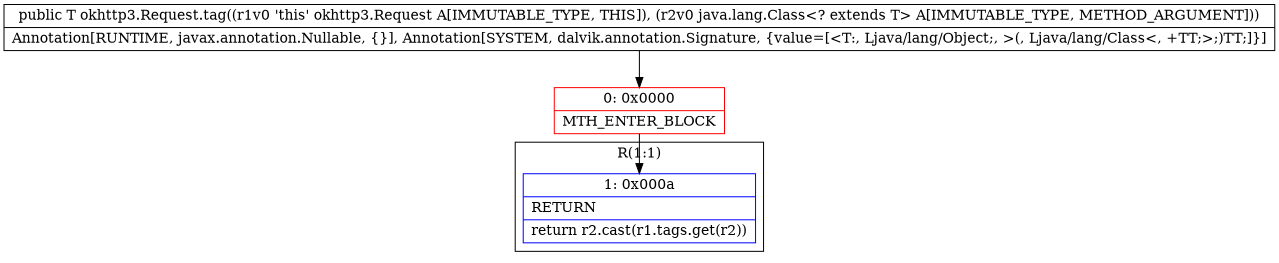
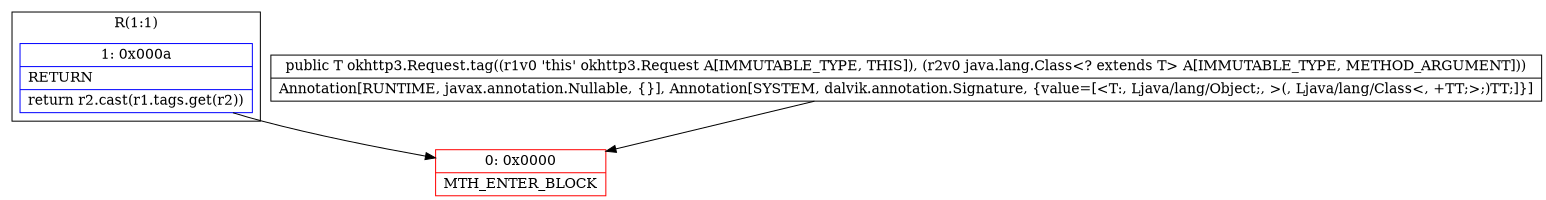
(639, 149) -> (329, 137)
